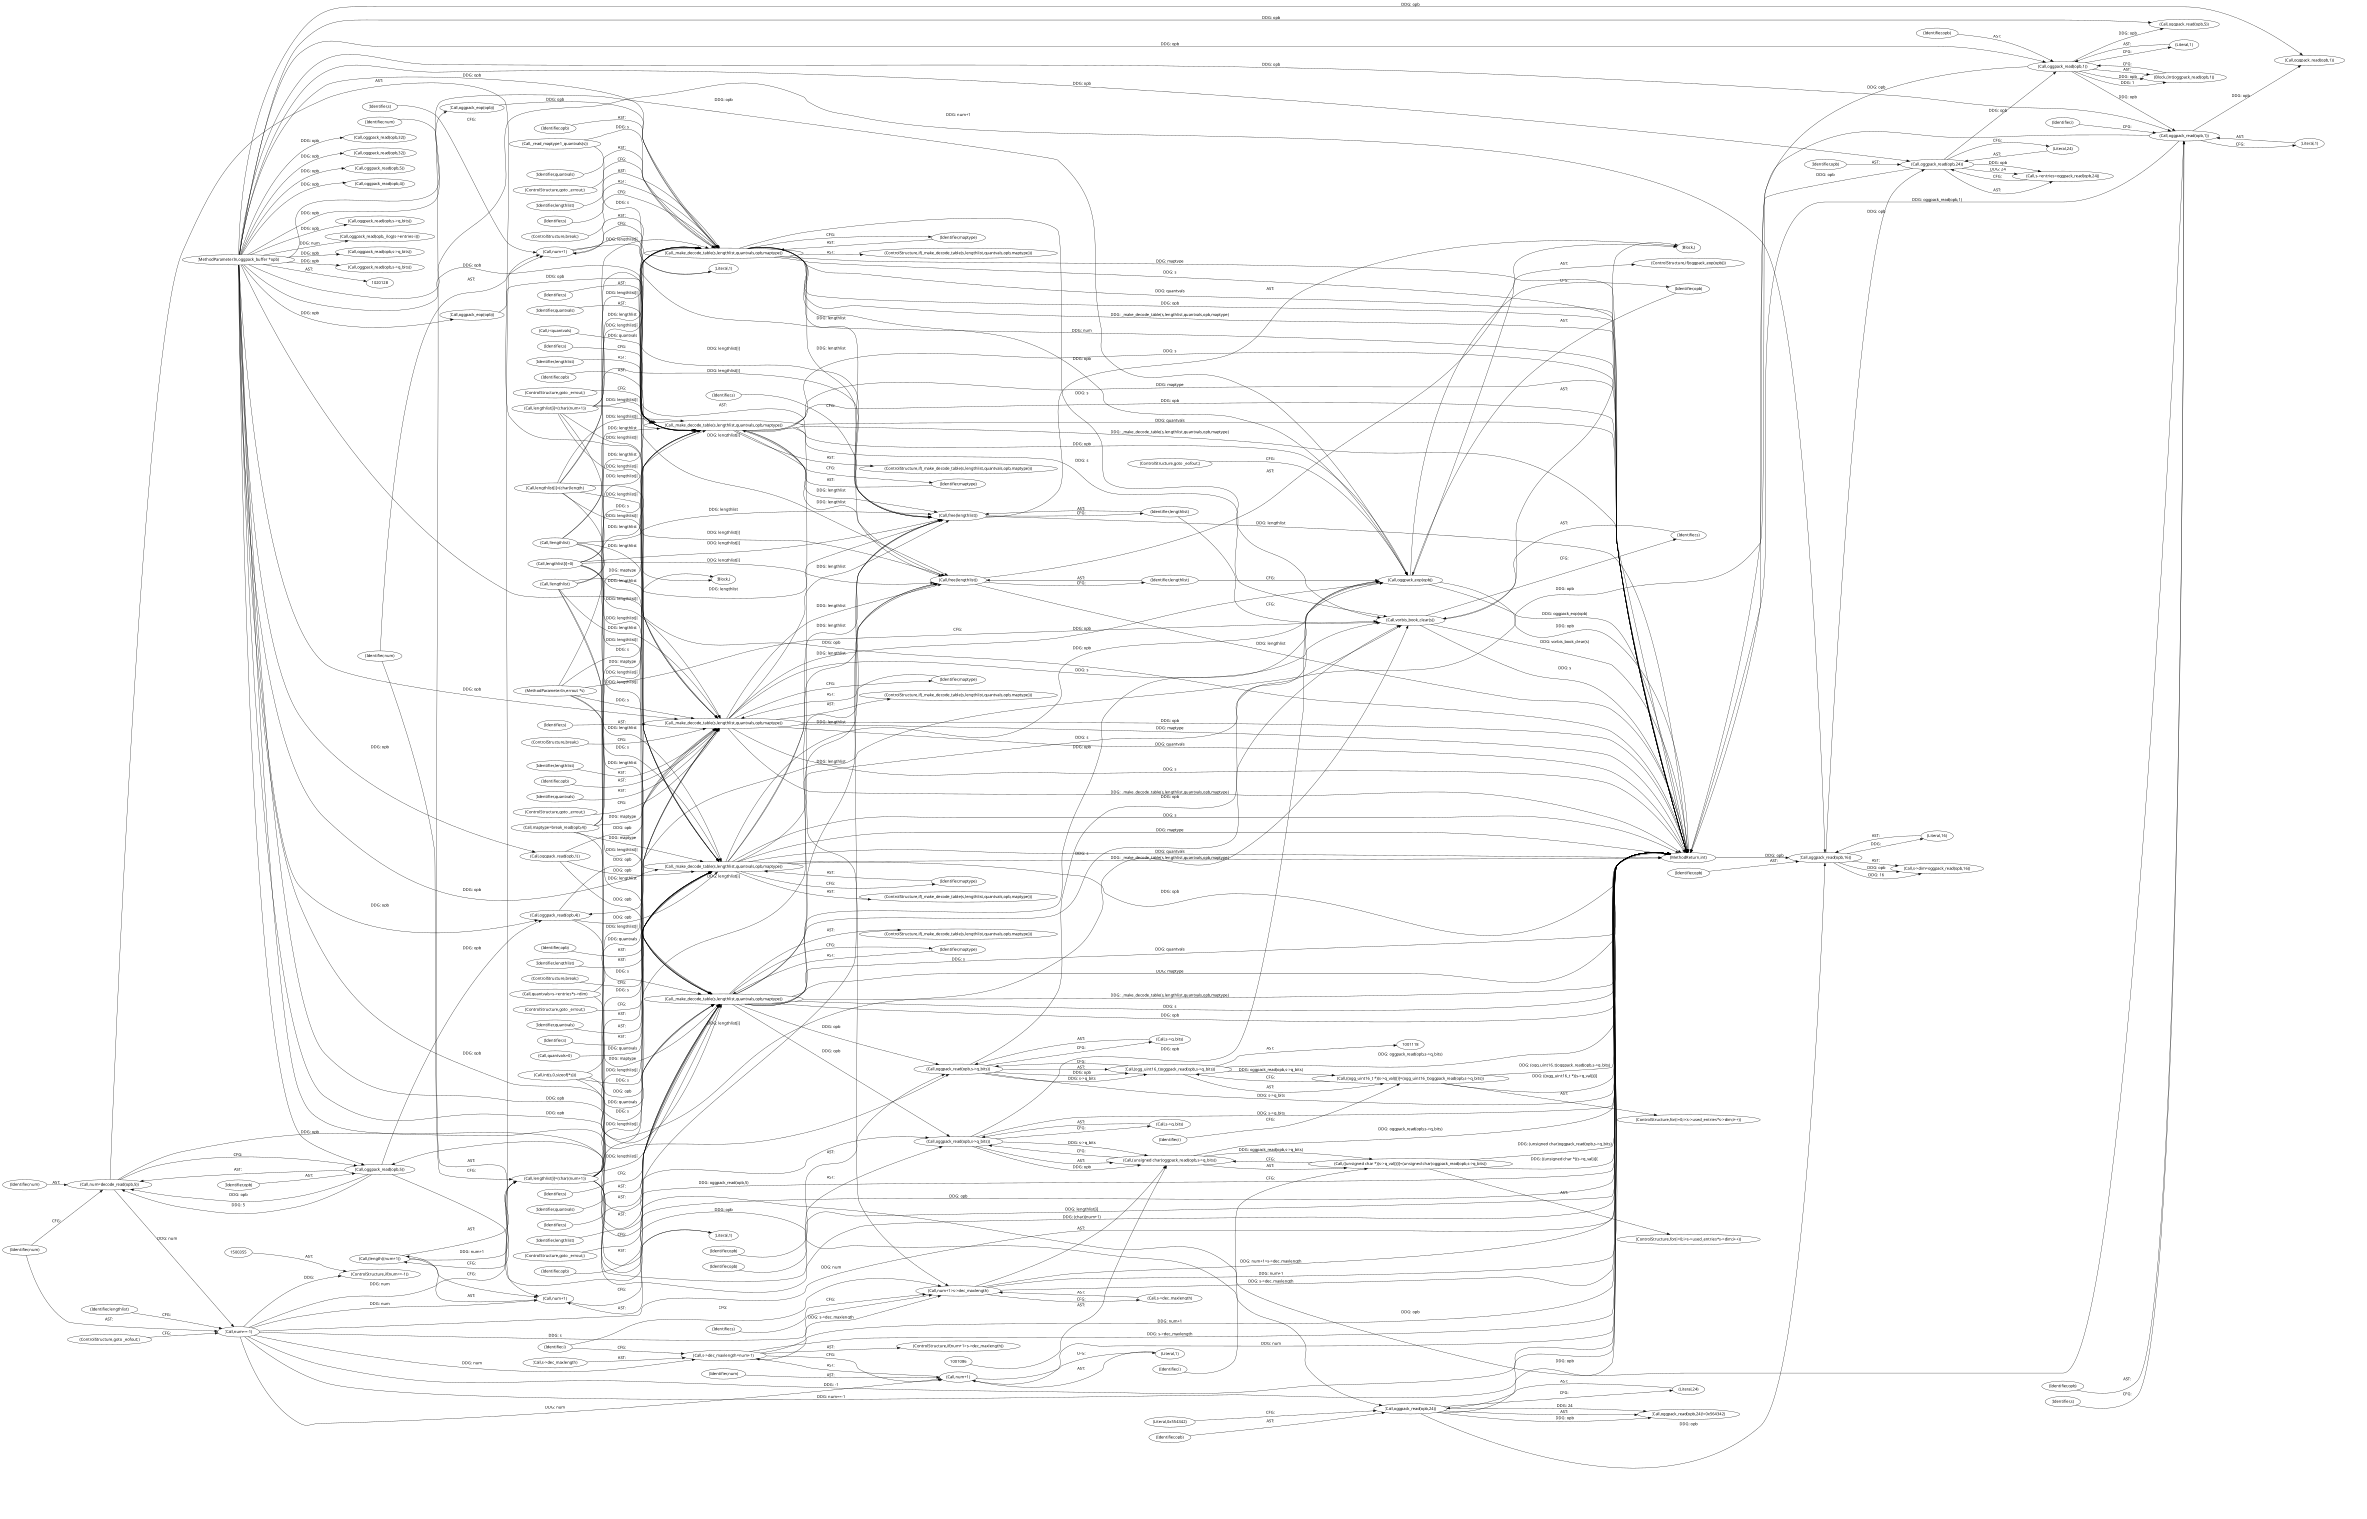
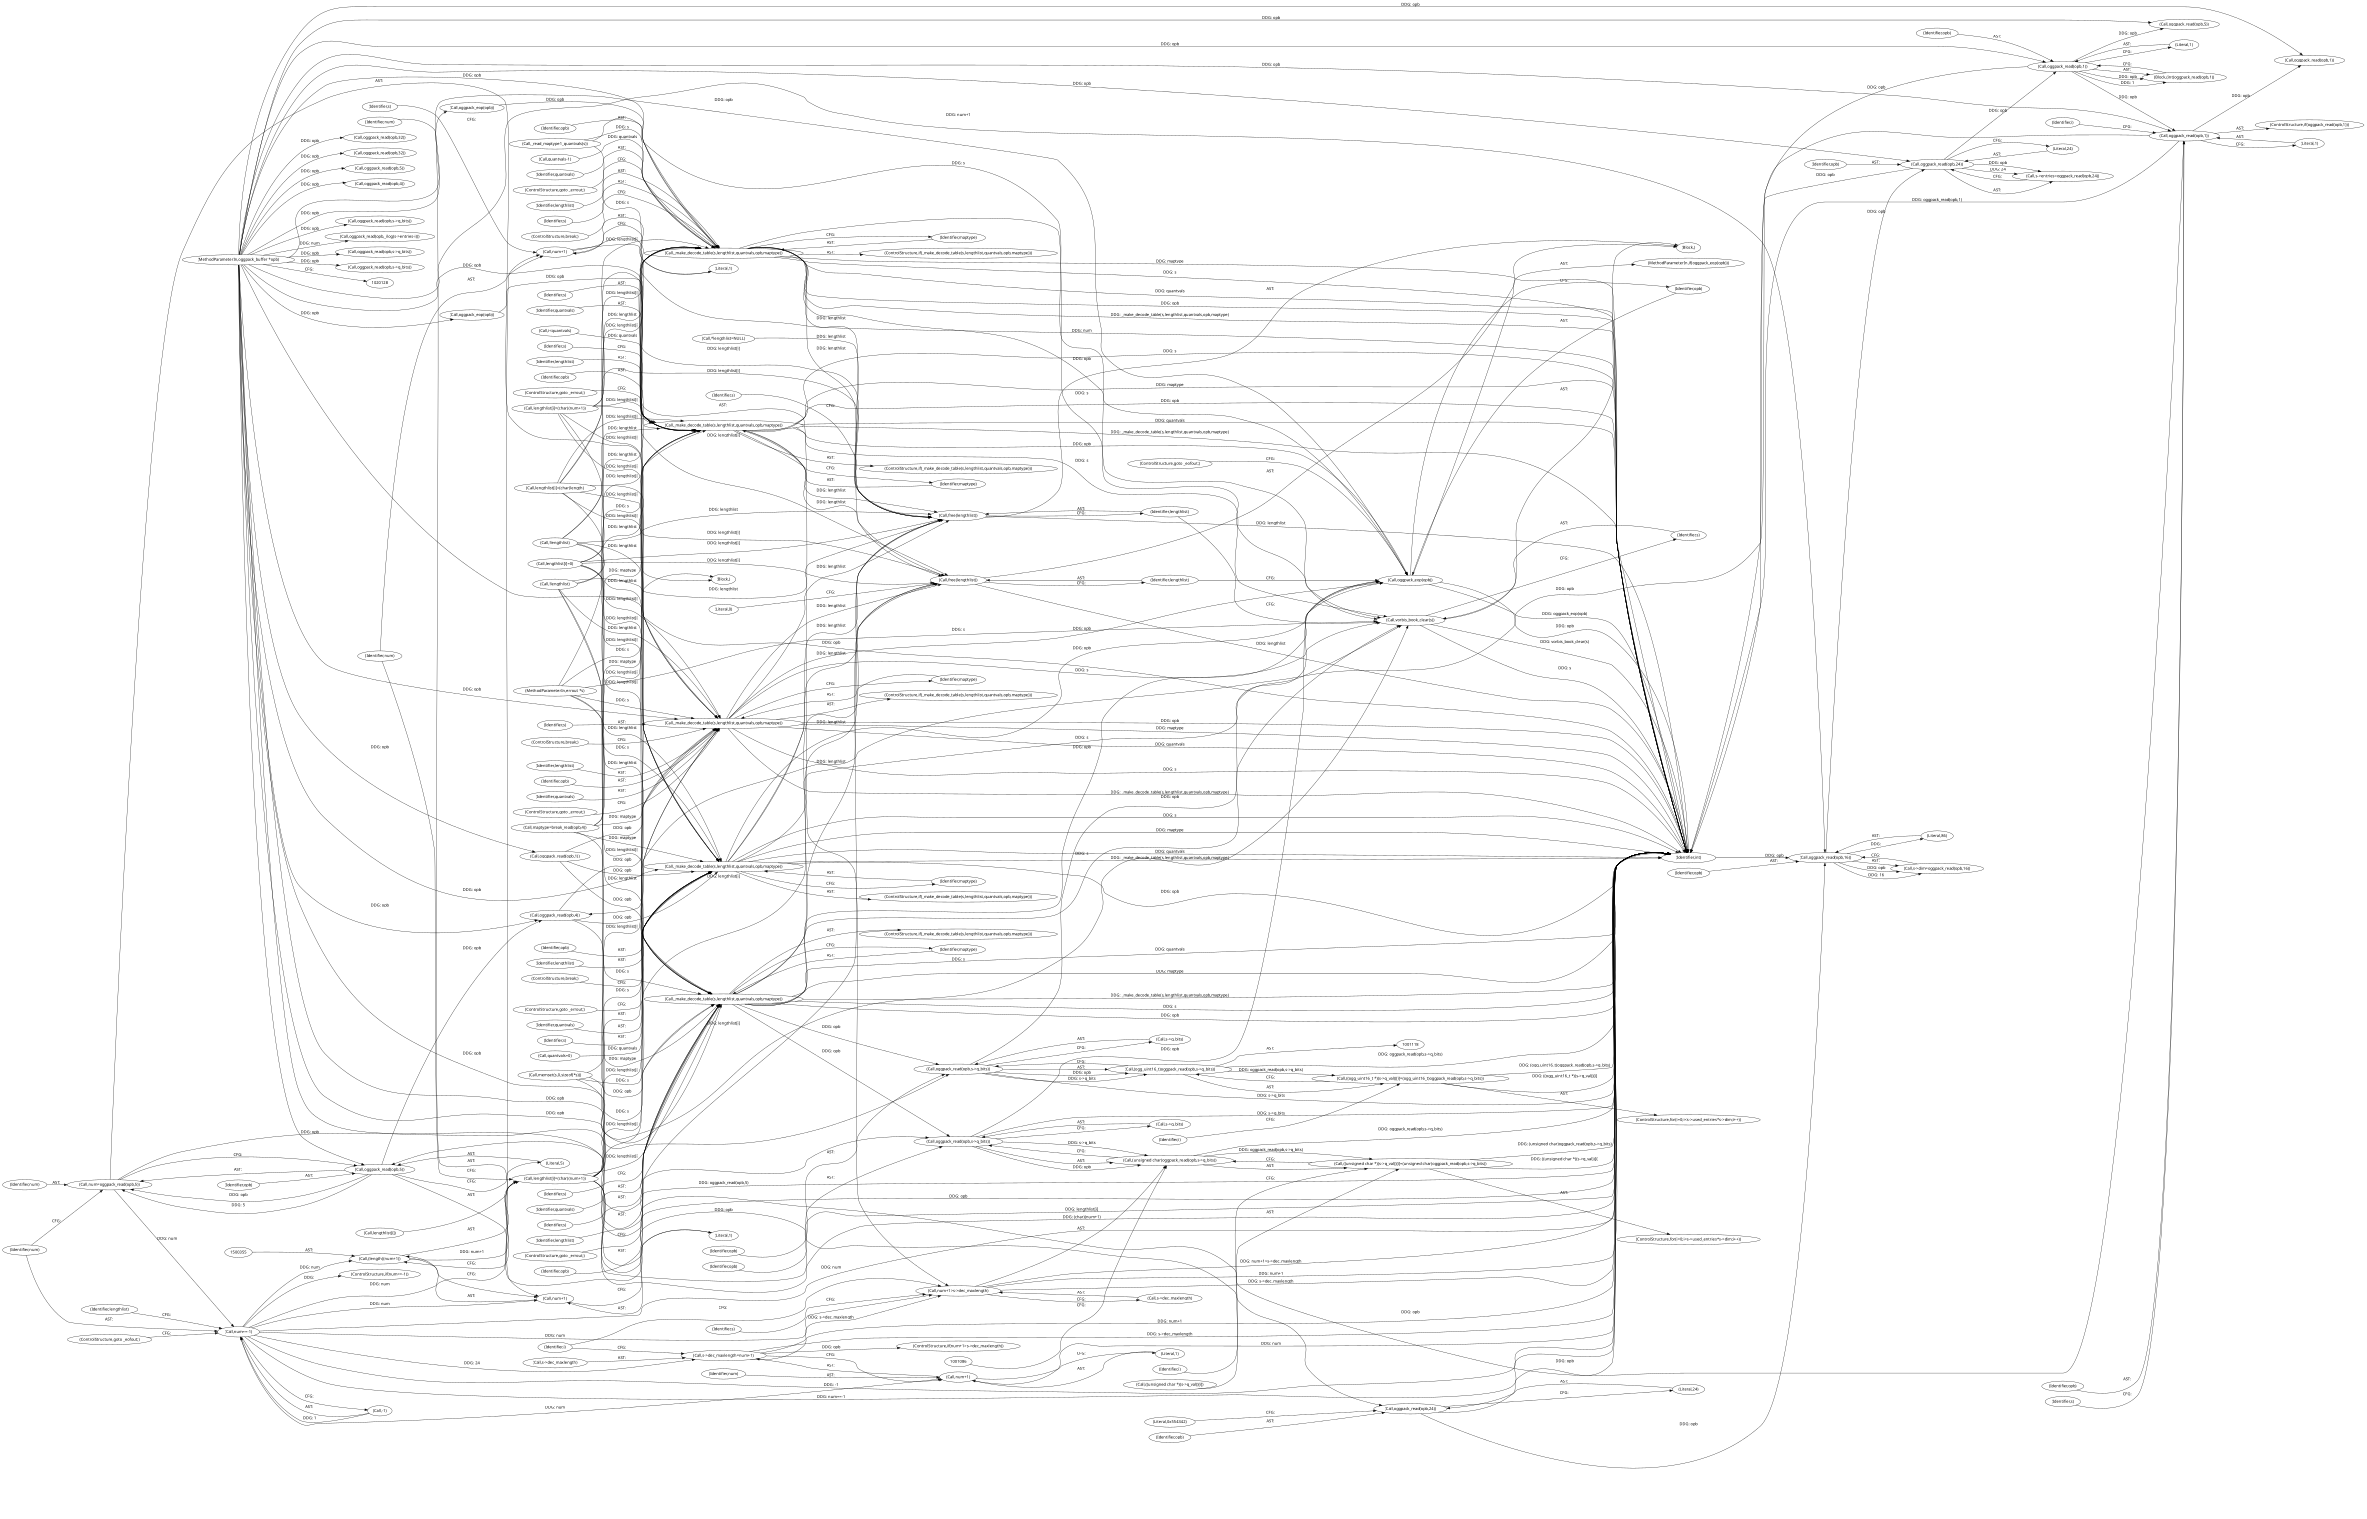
none -> (2310, 125)
none -> (555, 159)
none -> (1056, 219)
(1689, 263) -> (1689, 263)
(310, 269) -> (310, 269)
none -> (724, 339)
none -> (724, 609)
(958, 630) -> (958, 630)
(1937, 836) -> (1937, 836)
(1689, 858) -> (1689, 858)
none -> (1891, 859)
(555, 994) -> none
(555, 1075) -> (555, 1075)
none -> (555, 1163)
(110, 1185) -> (110, 1185)
none -> (380, 1233)
(299, 1259) -> (302, 1252)
none -> (289, 1282)
(1082, 1305) -> (1082, 1305)
(555, 1336) -> (555, 1336)
(831, 1347) -> (831, 1347)
(472, 1363) -> (472, 1363)
none -> (1170, 1385)
none -> (380, 1411)
(1689, 1414) -> none
